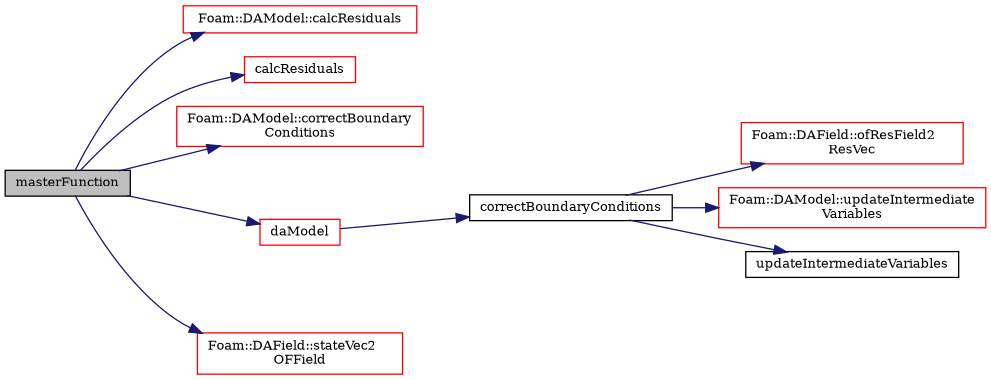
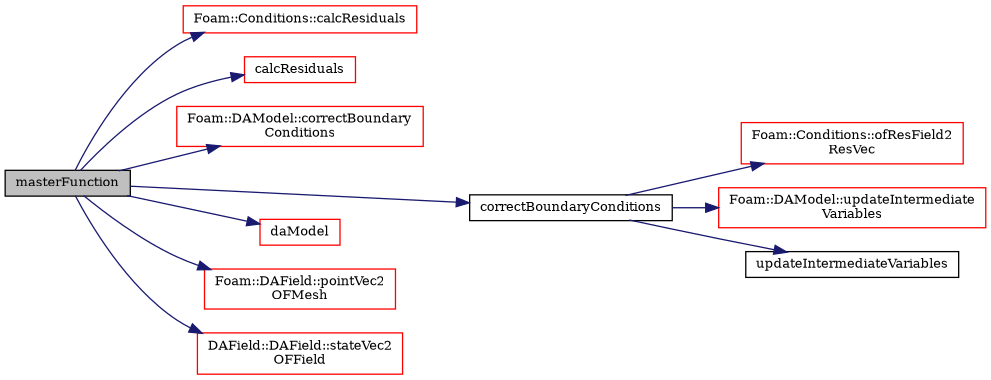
(300, 19) -> (300, 19)
(852, 143) -> (852, 143)
(398, 223) -> (293, 194)
none -> (300, 289)
(300, 354) -> (300, 354)
